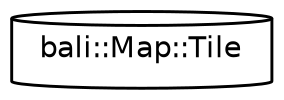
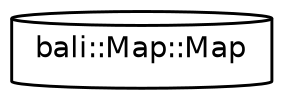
(142, 50) -> (142, 50)
